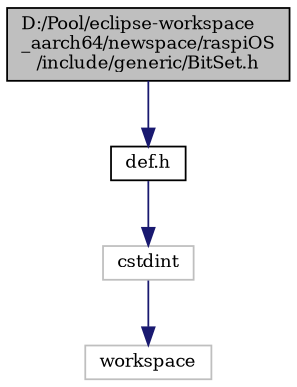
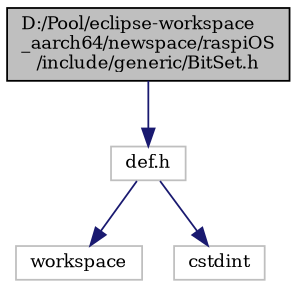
(148, 163) -> (148, 163)
(148, 304) -> (119, 206)
